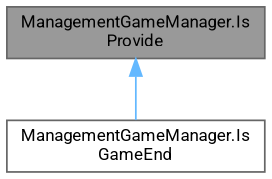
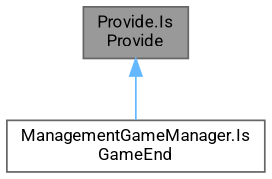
(136, 33) -> (136, 33)
